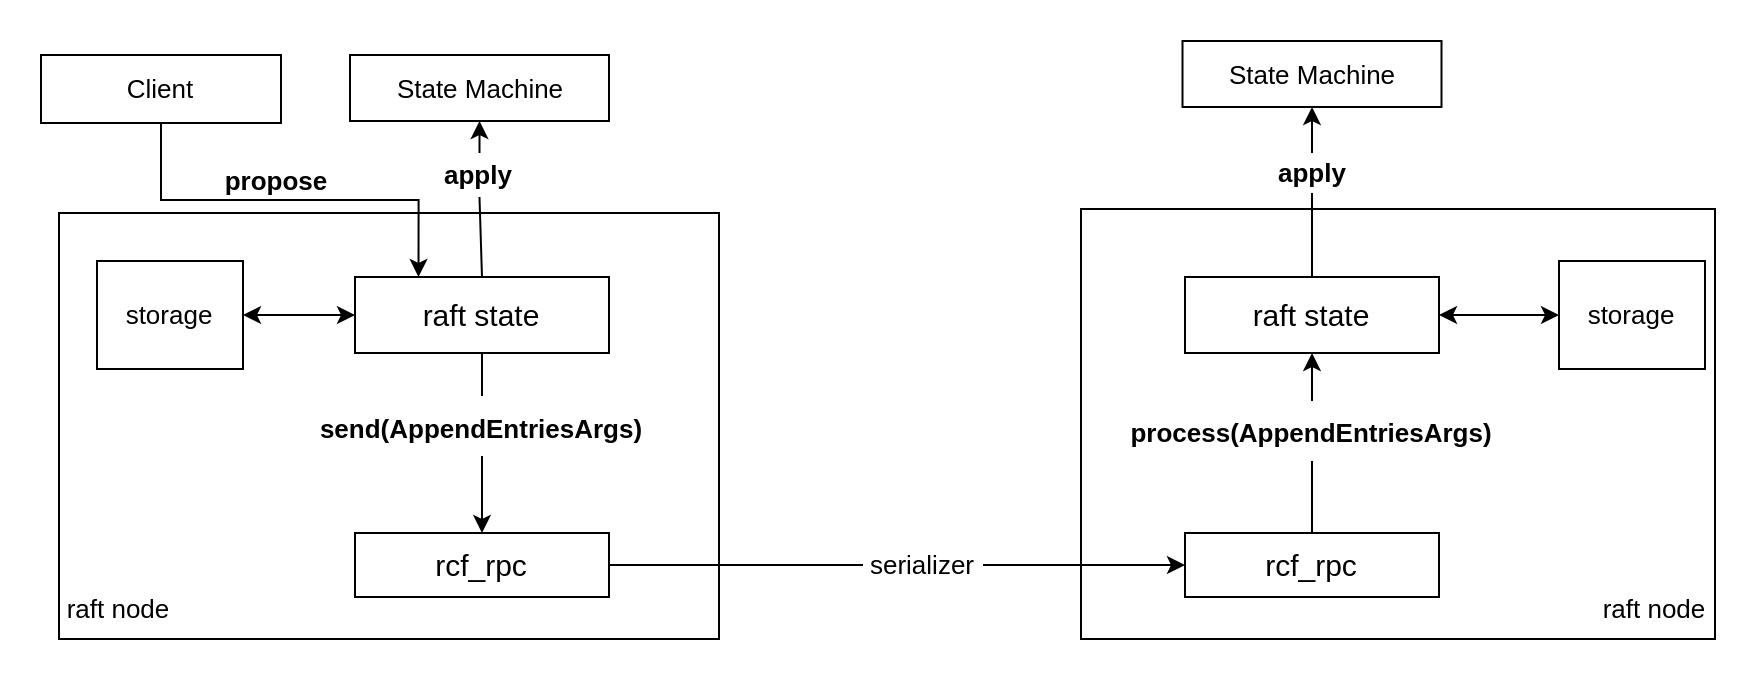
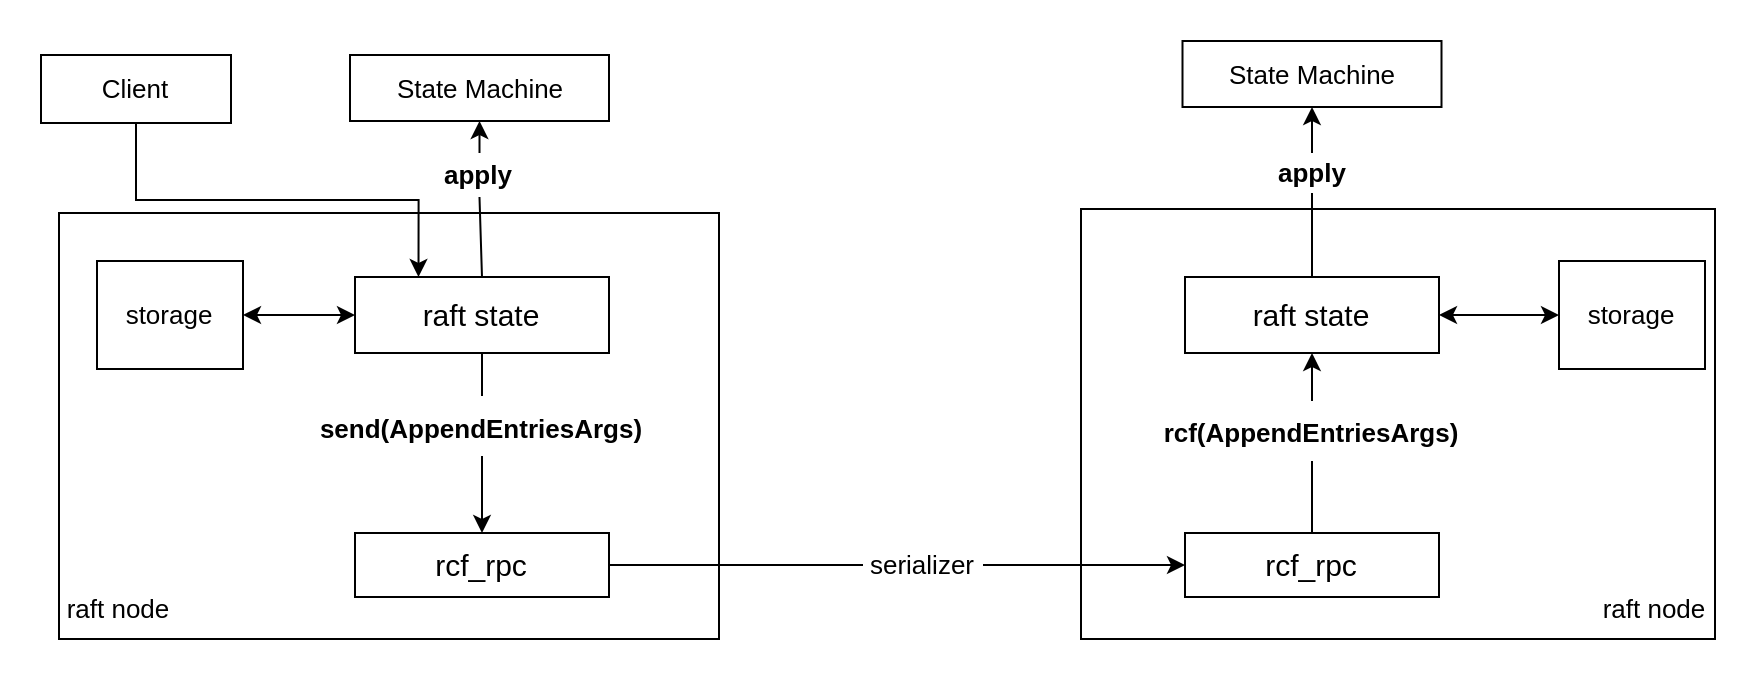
(161, 89) -> (136, 89)
(277, 180) -> none
(1312, 431) -> (1312, 431)
